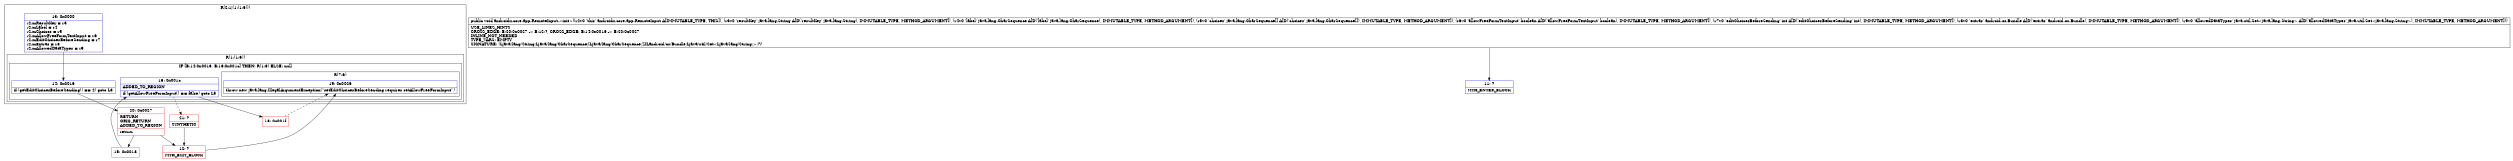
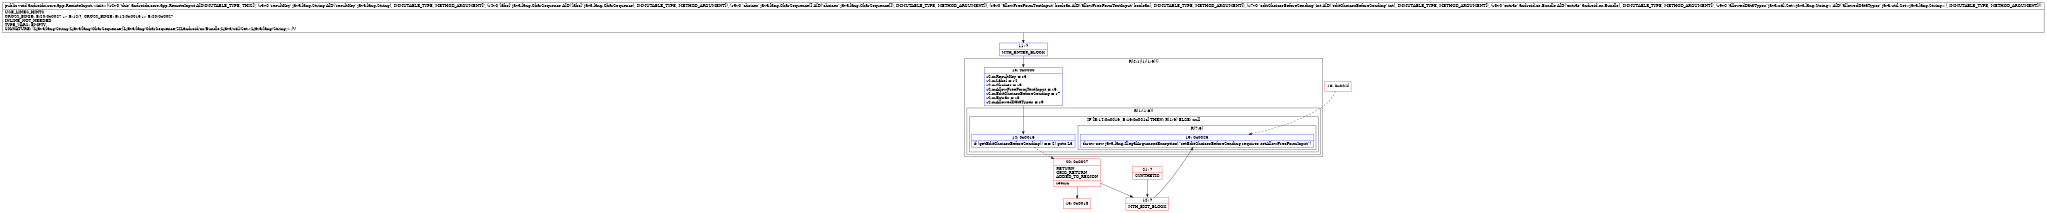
none -> (1023, 60)
(169, 87) -> none
(106, 106) -> (1039, 150)
